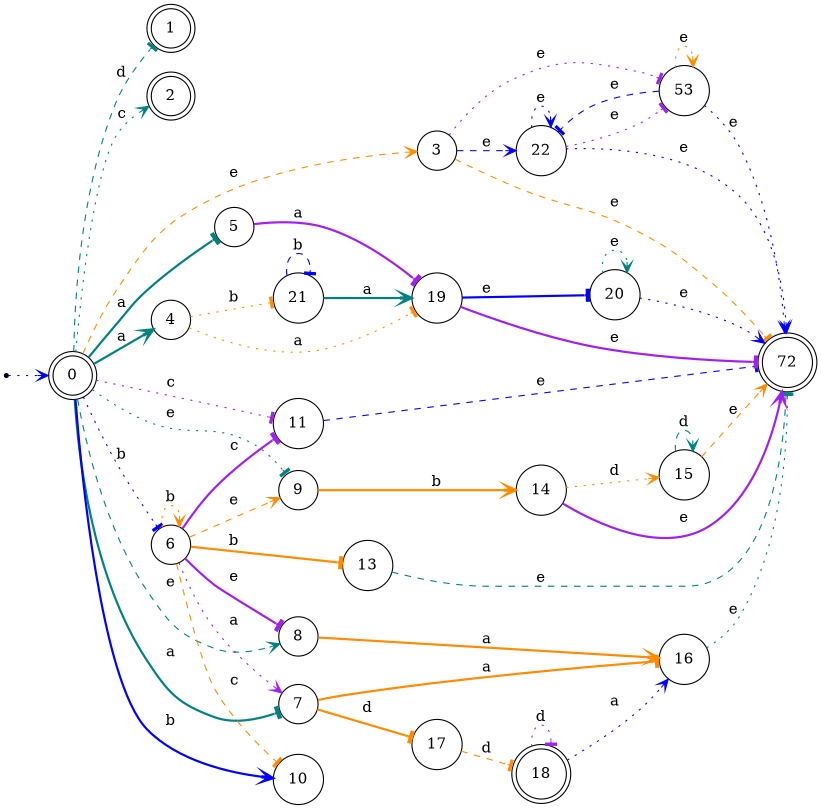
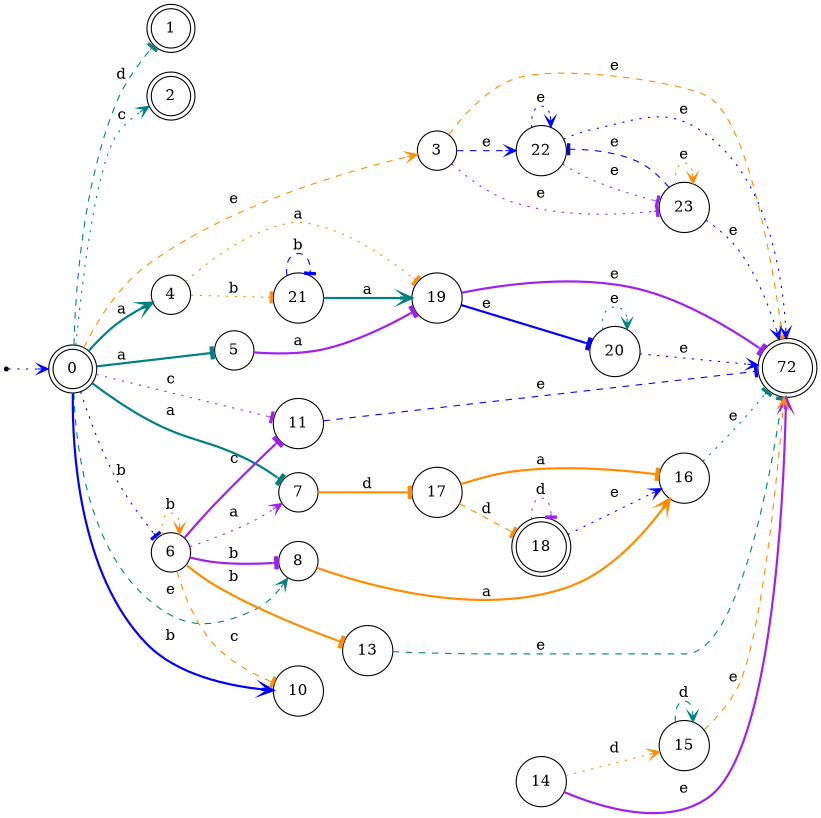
(684, 91) -> (684, 207)
(298, 490) -> none
(234, 577) -> (234, 554)
(485, 677) -> (557, 468)
(615, 701) -> (615, 493)
